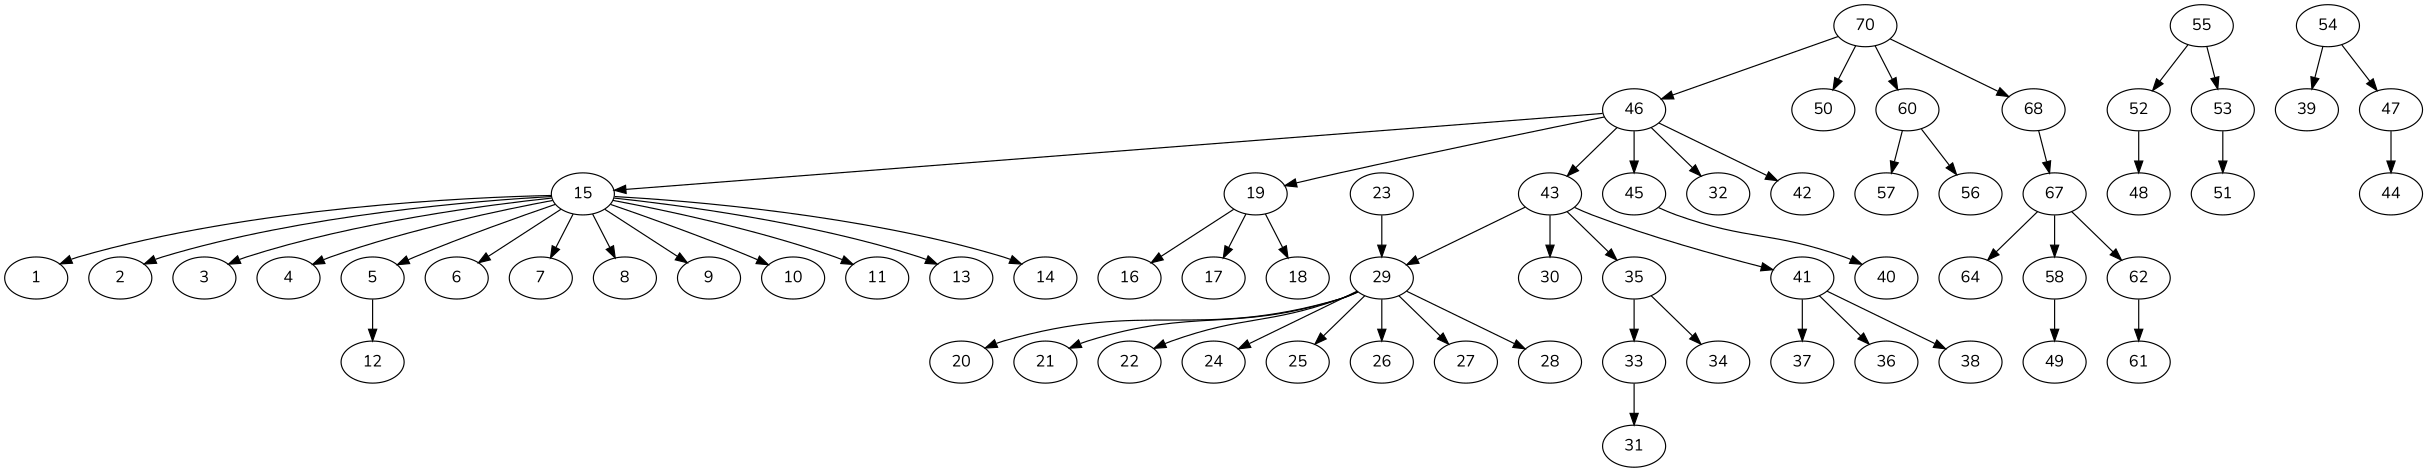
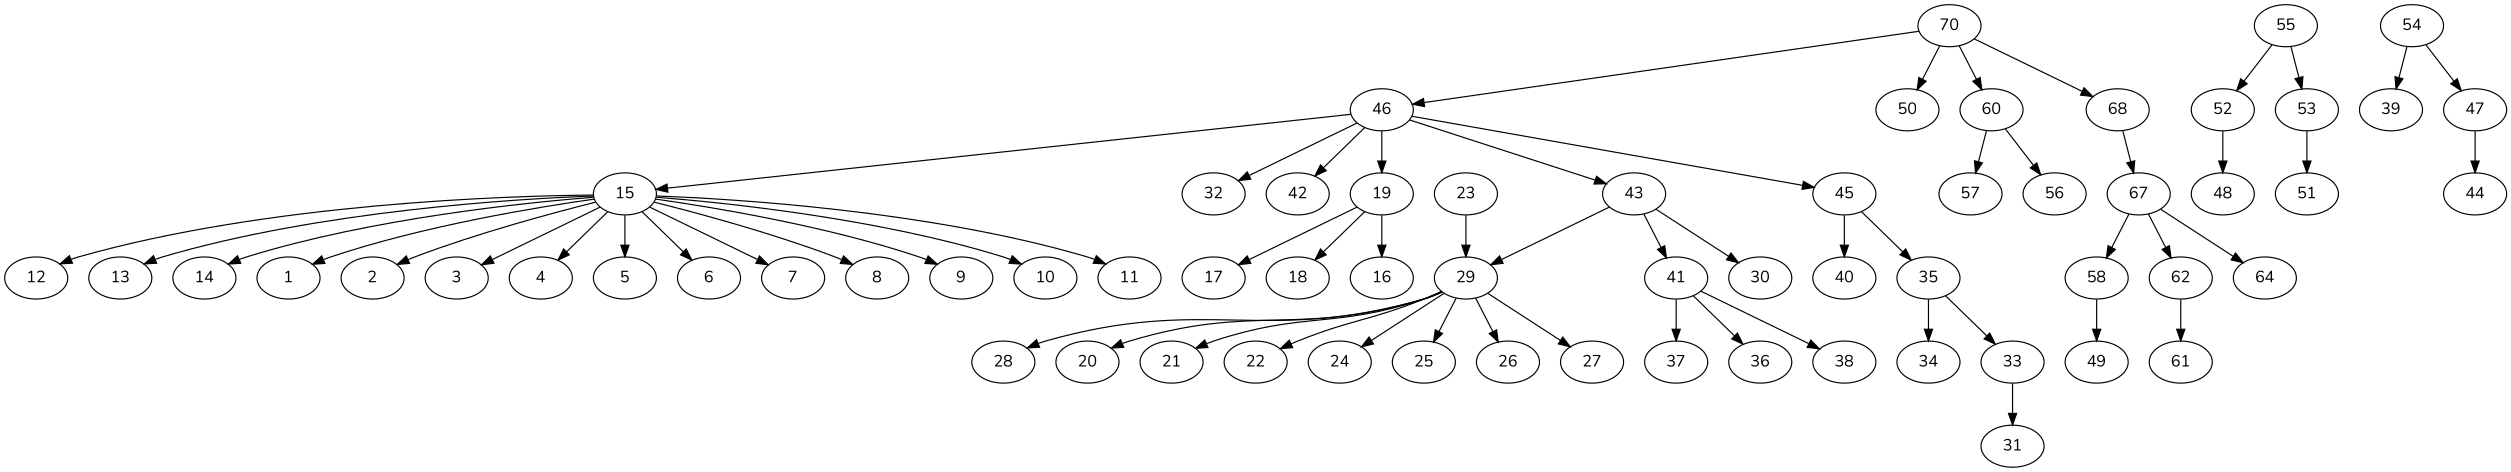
(1588, 232) -> (1882, 232)
(373, 314) -> (330, 211)
